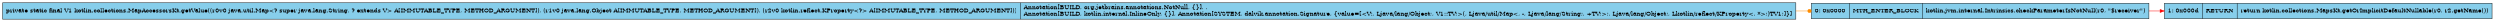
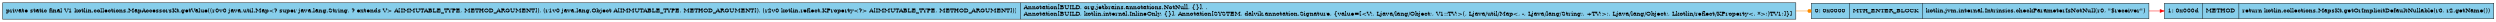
(2220, 11) -> (2221, 11)
